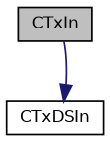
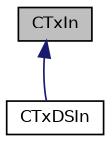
(66, 63) -> (44, 80)
